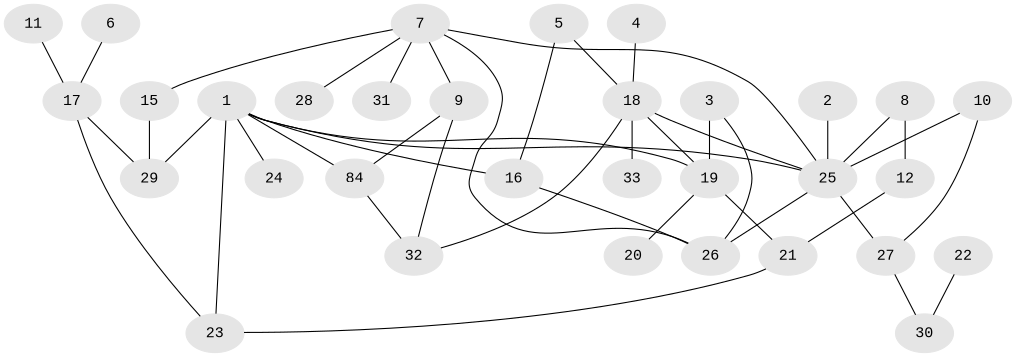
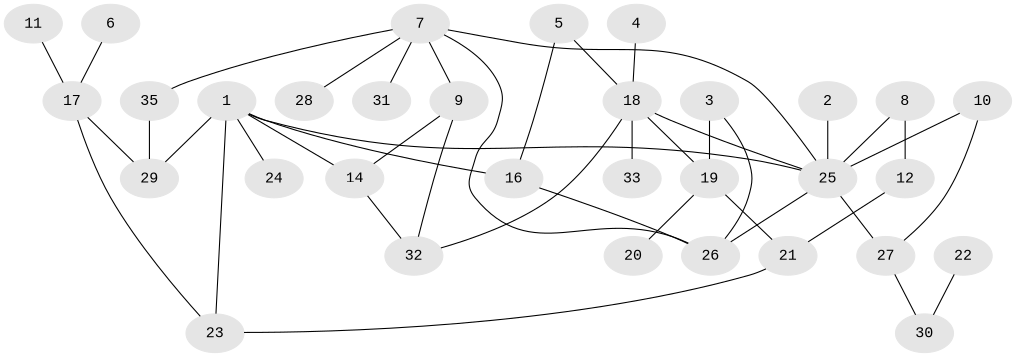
(149, 101) -> (149, 101)
(468, 140) -> none
(355, 178) -> (355, 178)
